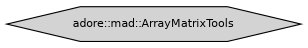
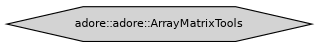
(154, 24) -> (159, 24)
